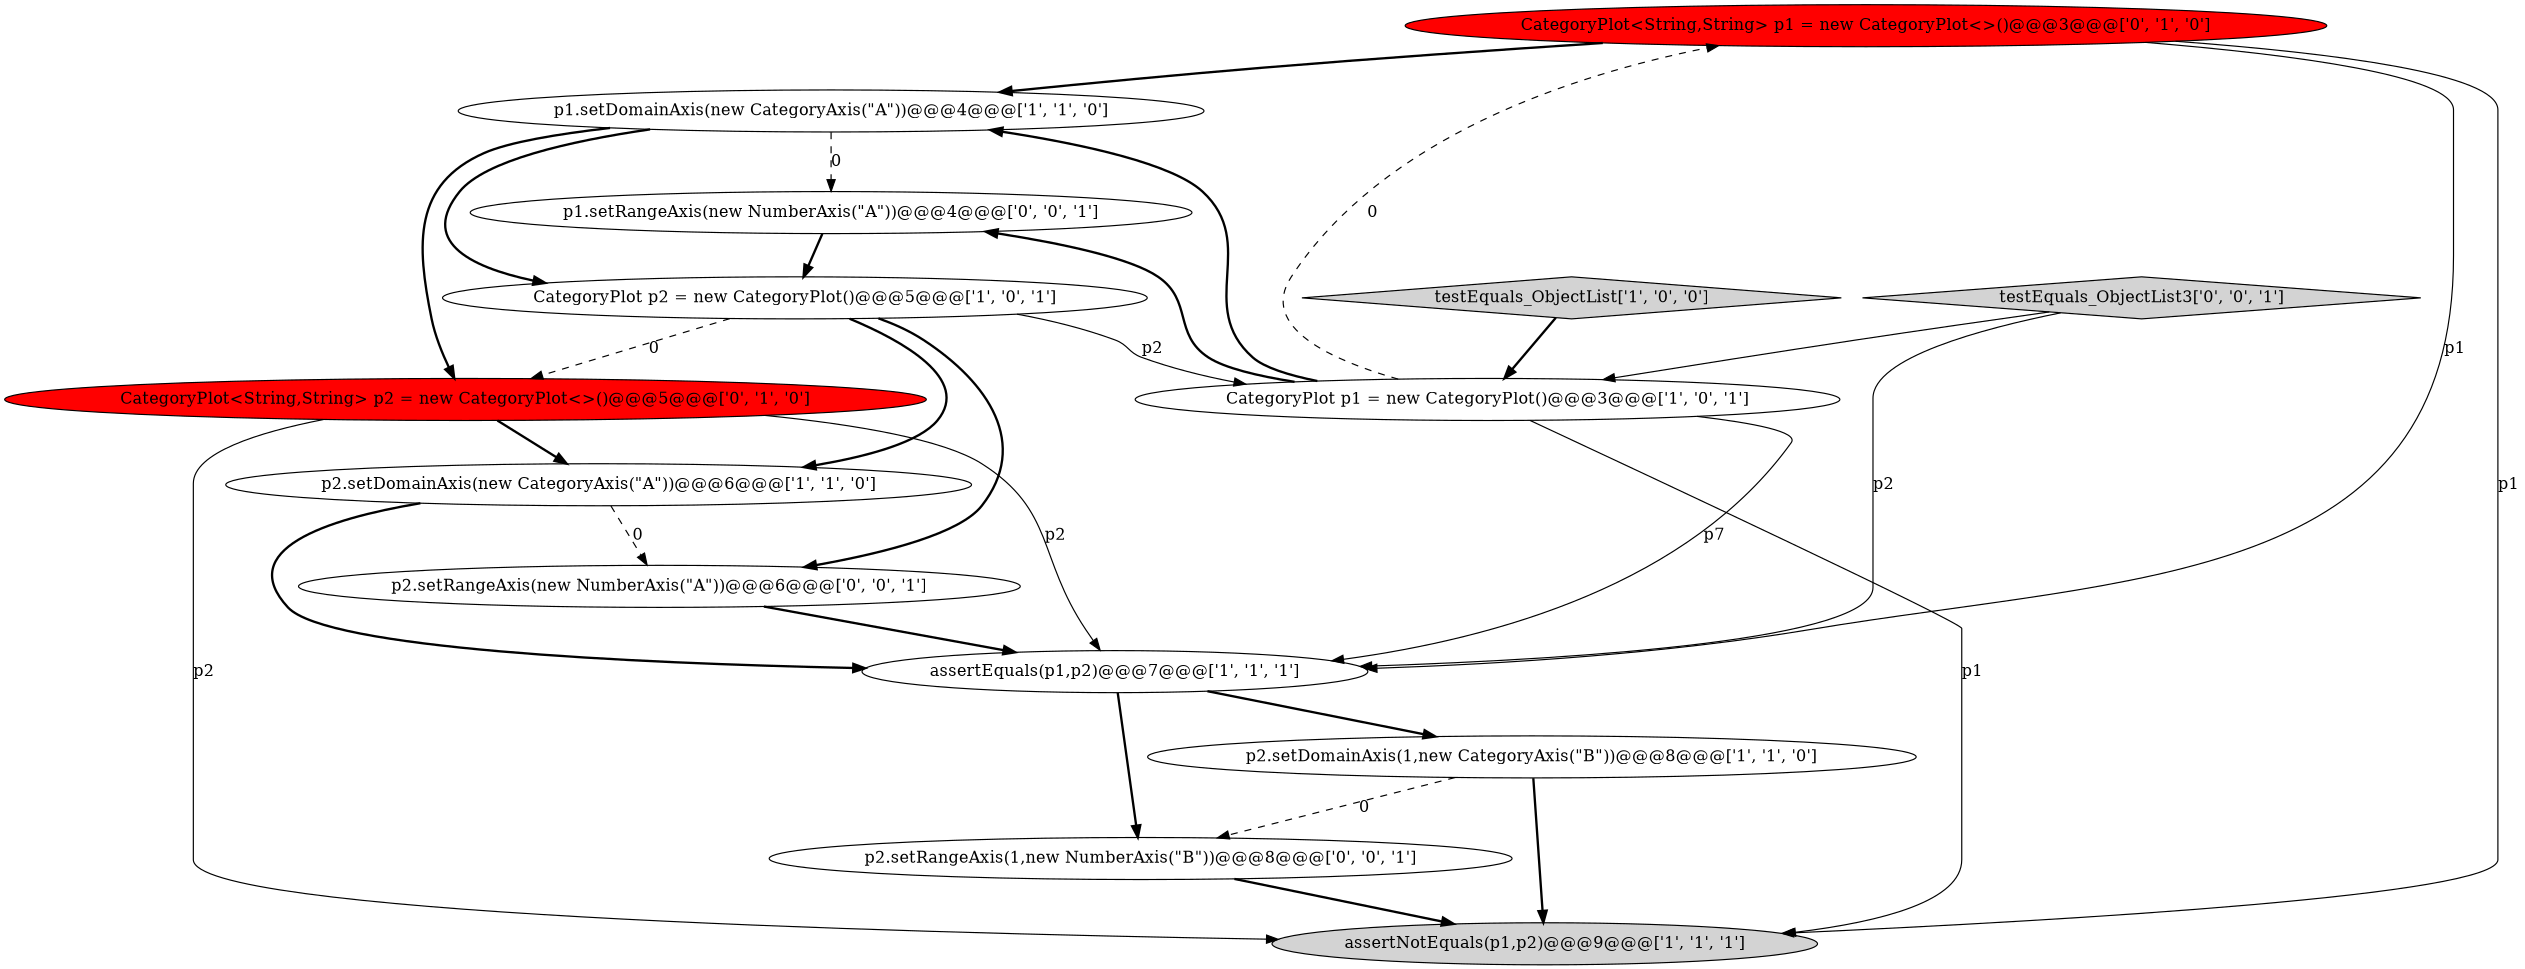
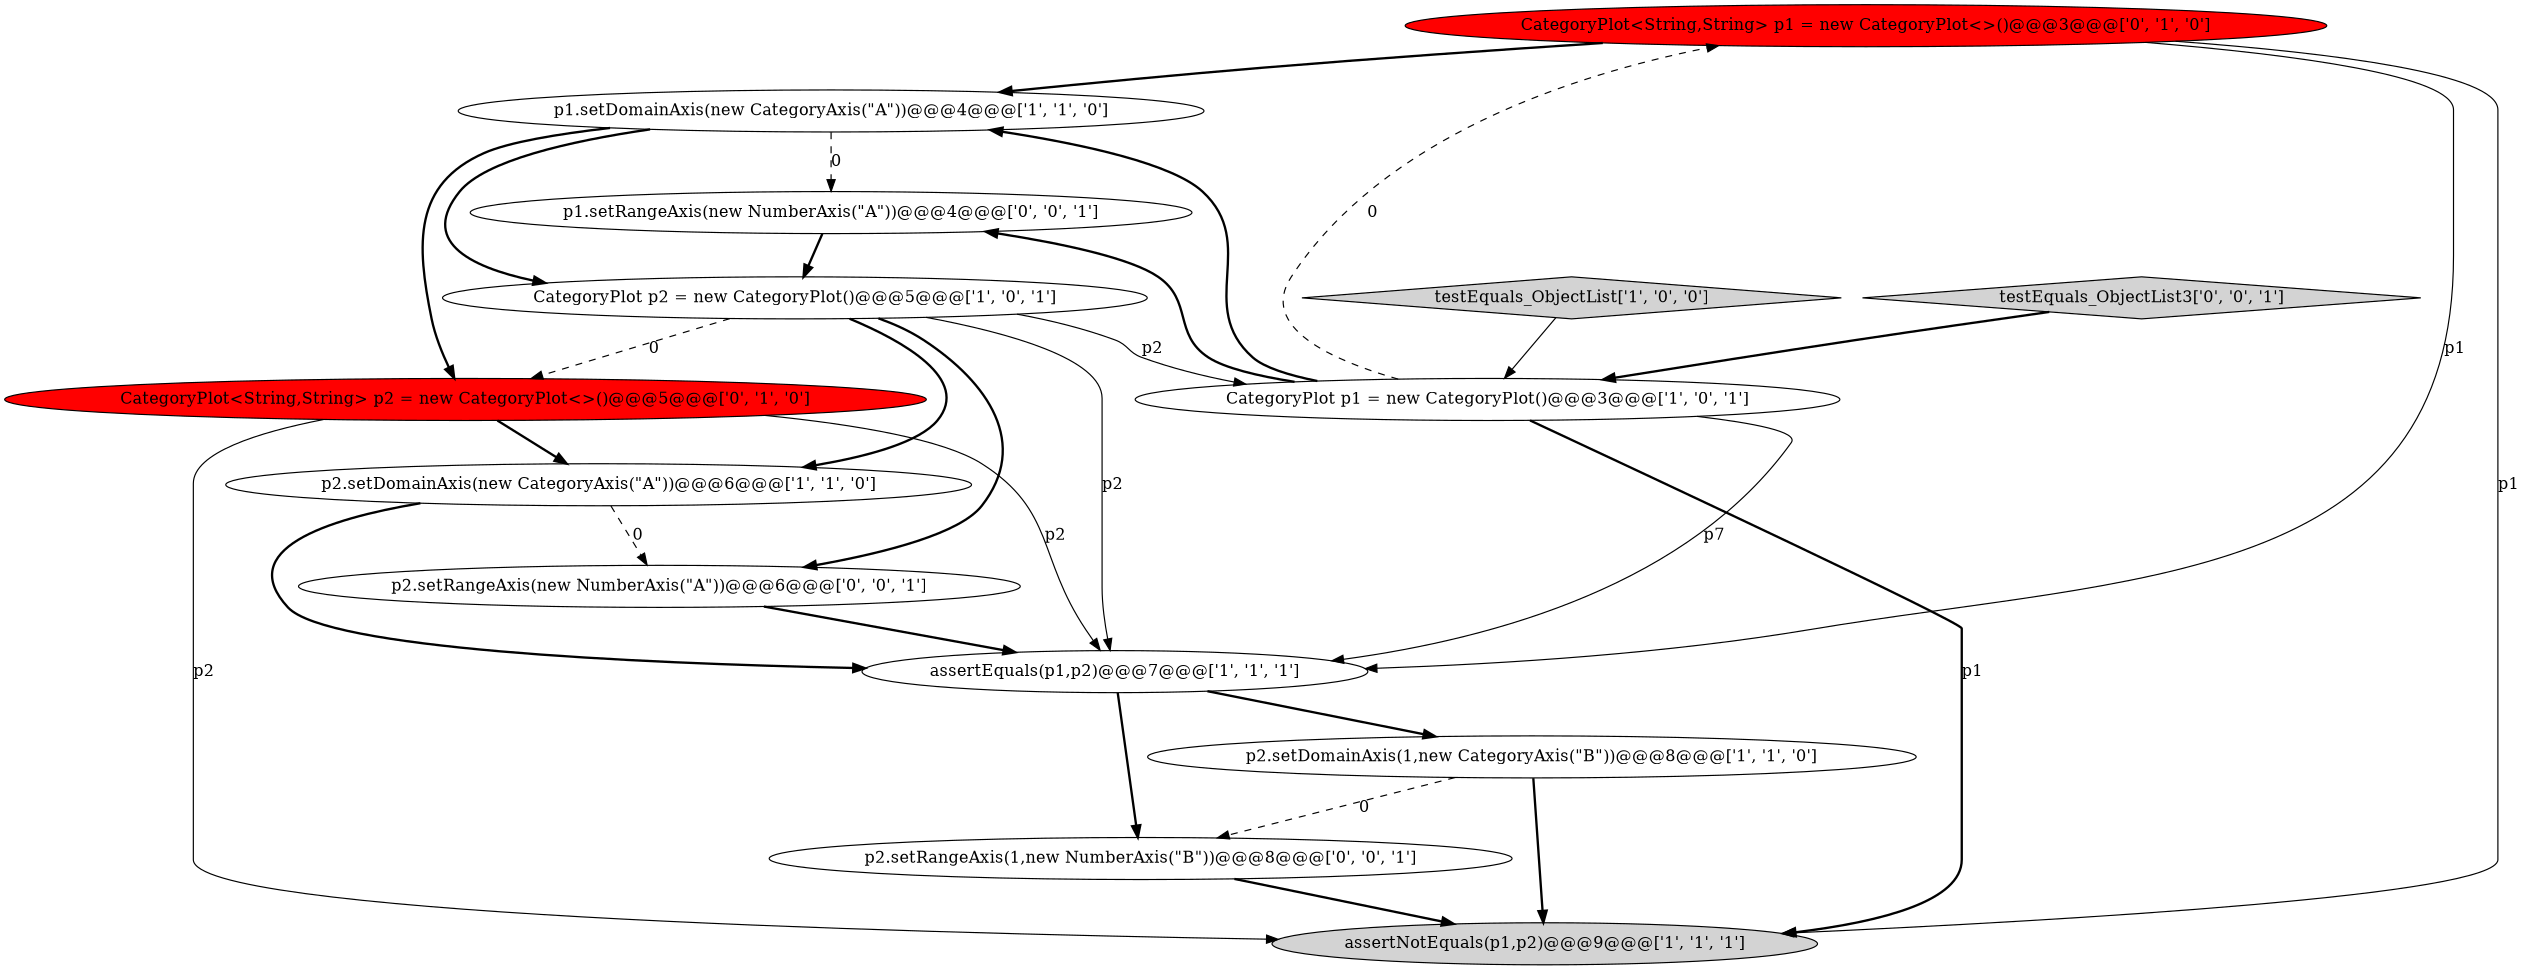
(1534, 343) -> (1534, 343)
(1832, 344) -> (1832, 344)
(1917, 604) -> (1917, 604)
(1829, 619) -> (1102, 418)
